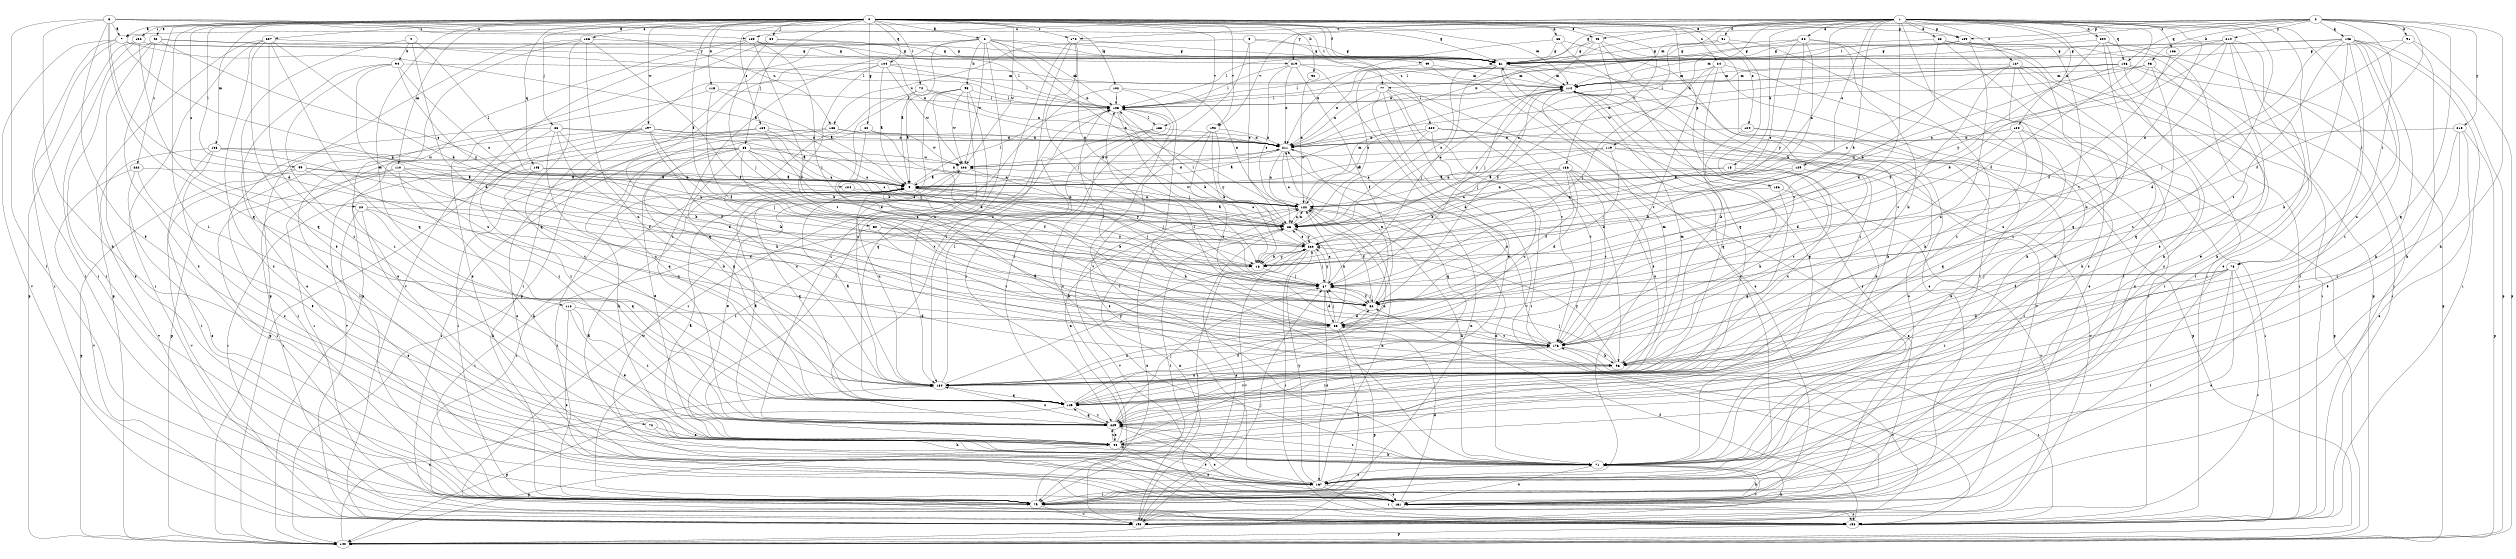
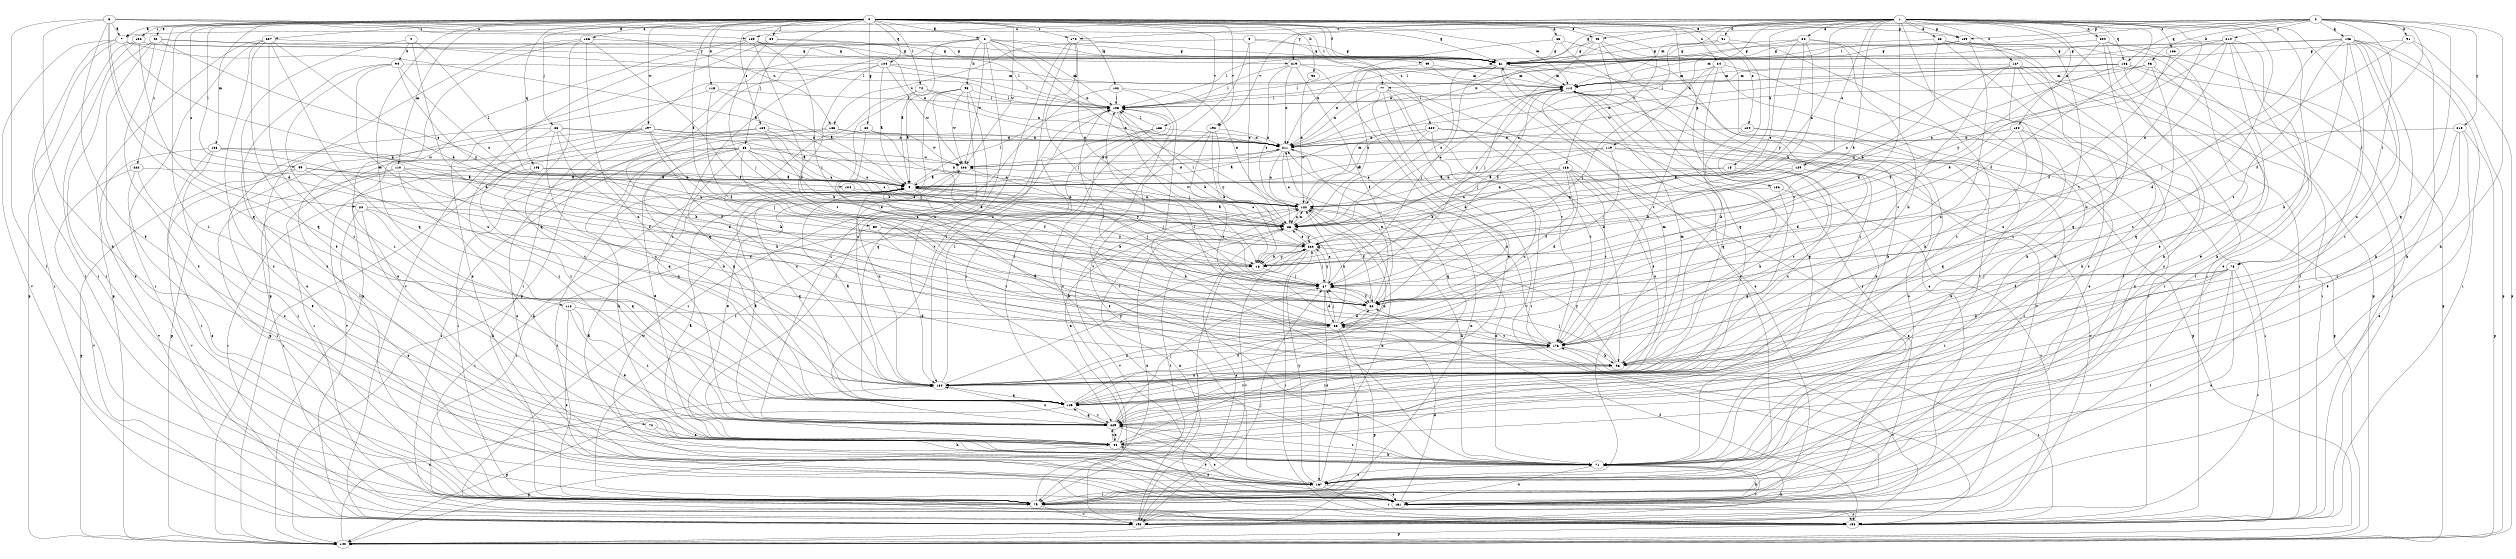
(1139, 115) -> (1139, 119)
